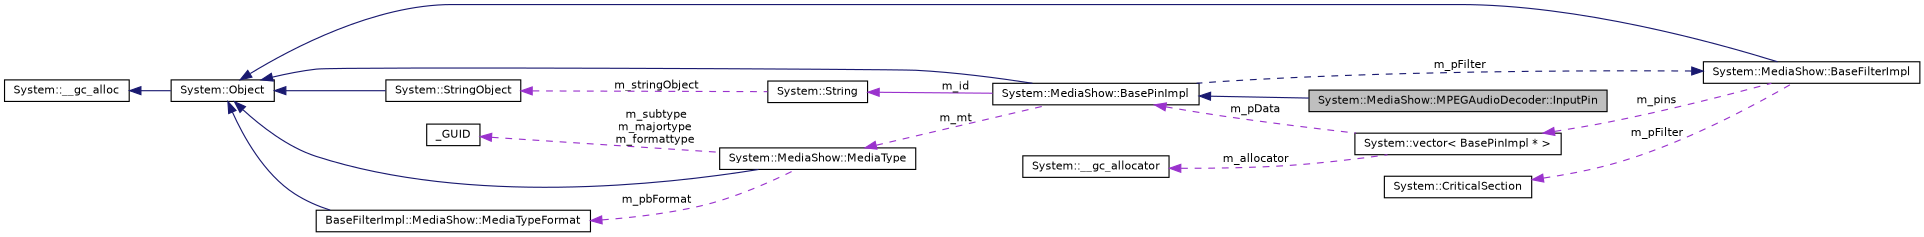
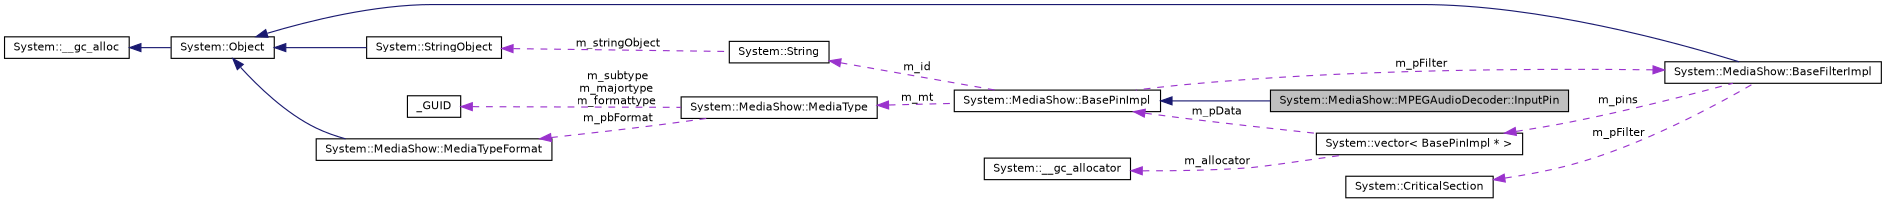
(653, 68) -> none
(1444, 73) -> (1394, 72)
(936, 93) -> (918, 76)
(493, 186) -> none
(453, 221) -> (434, 150)
